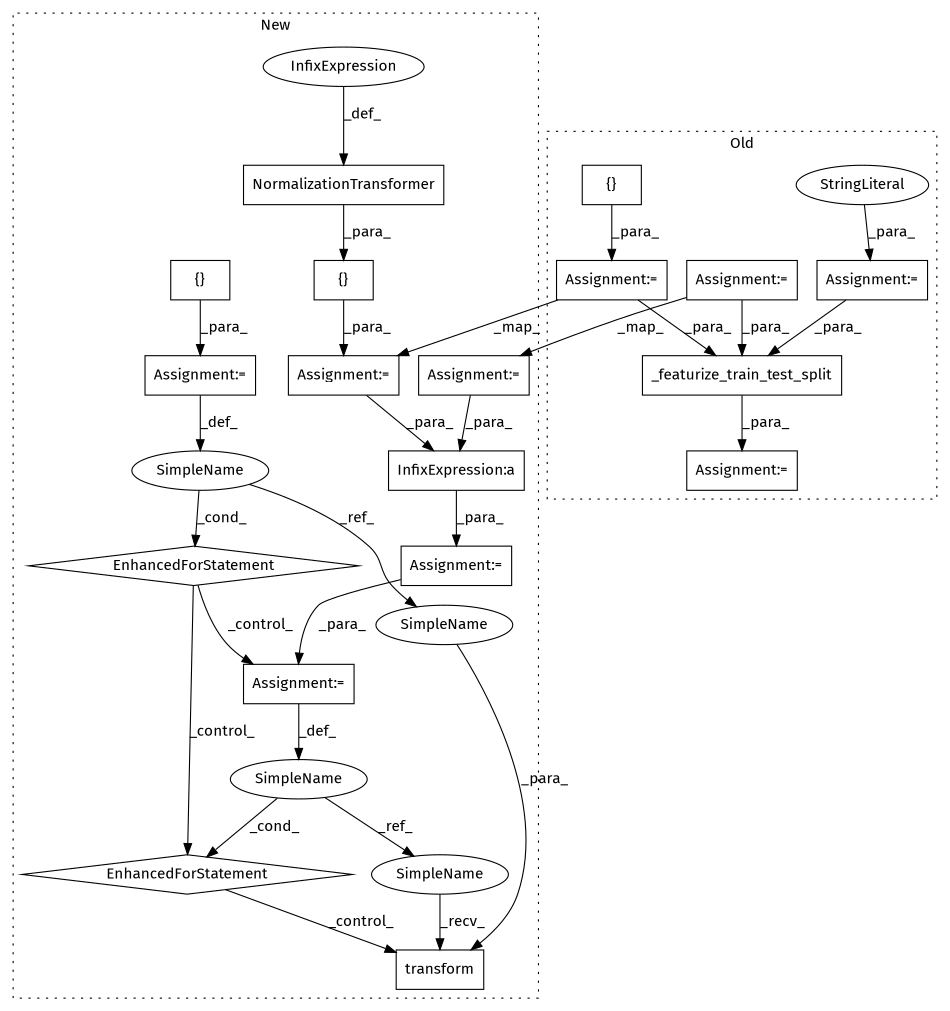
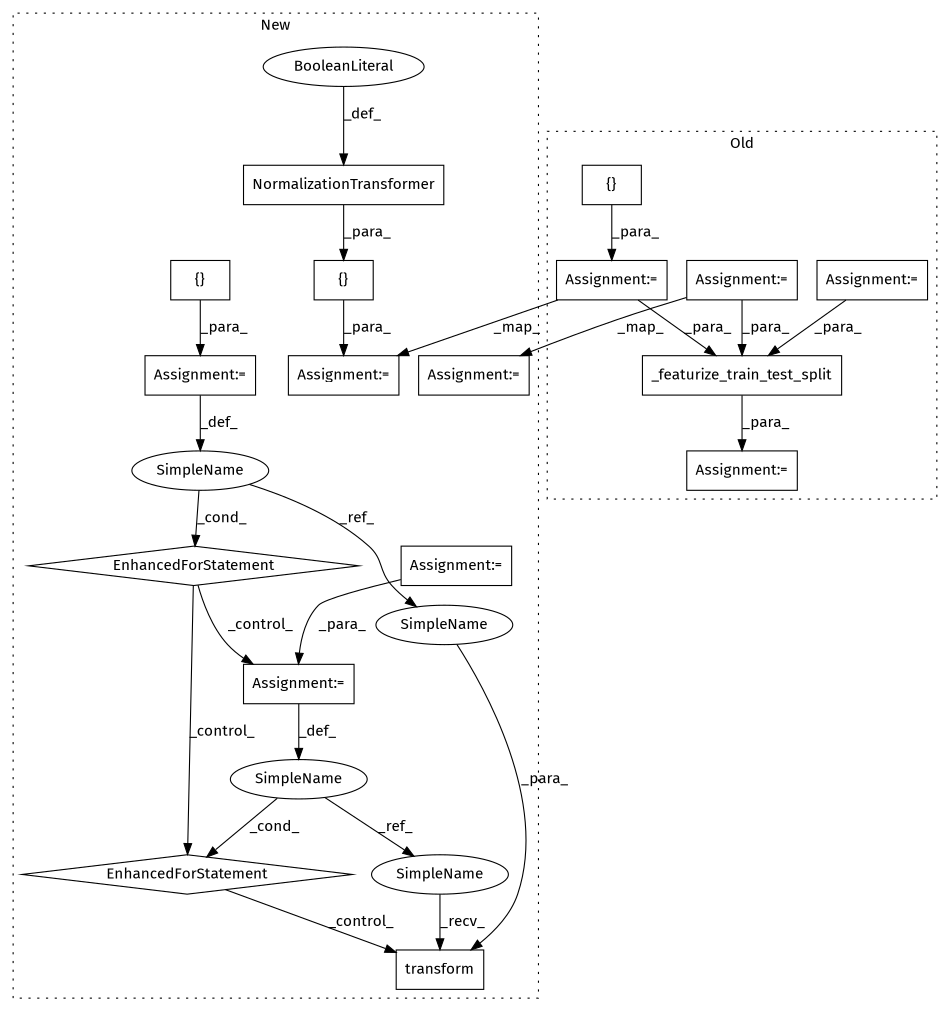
(344, 67) -> (344, 67)
(862, 185) -> none
(456, 471) -> none
